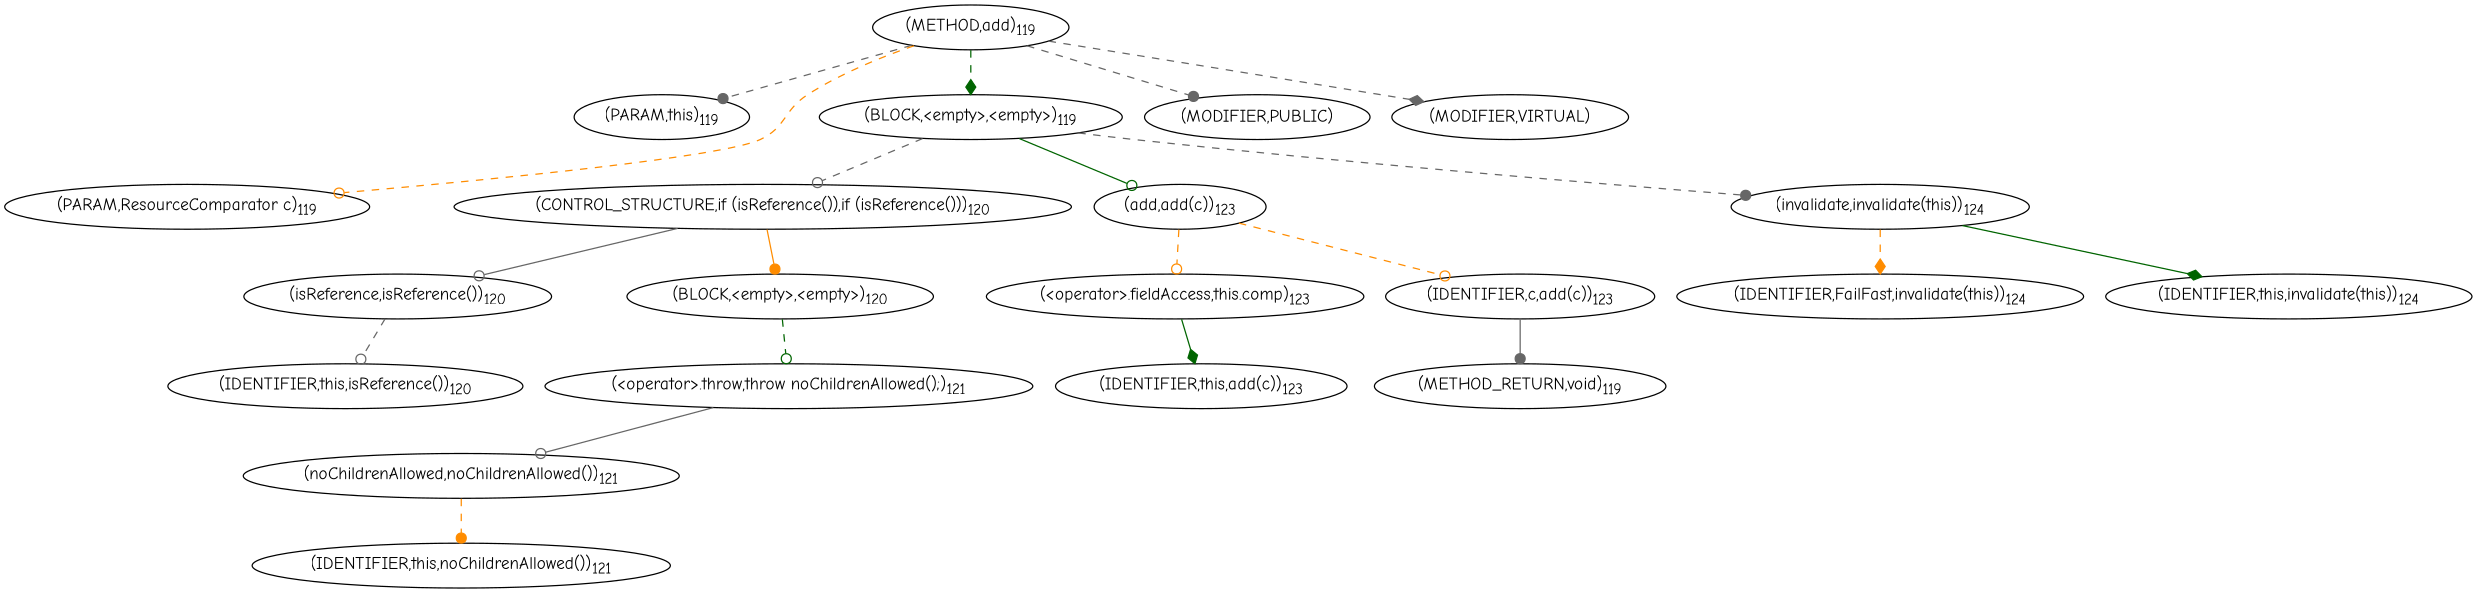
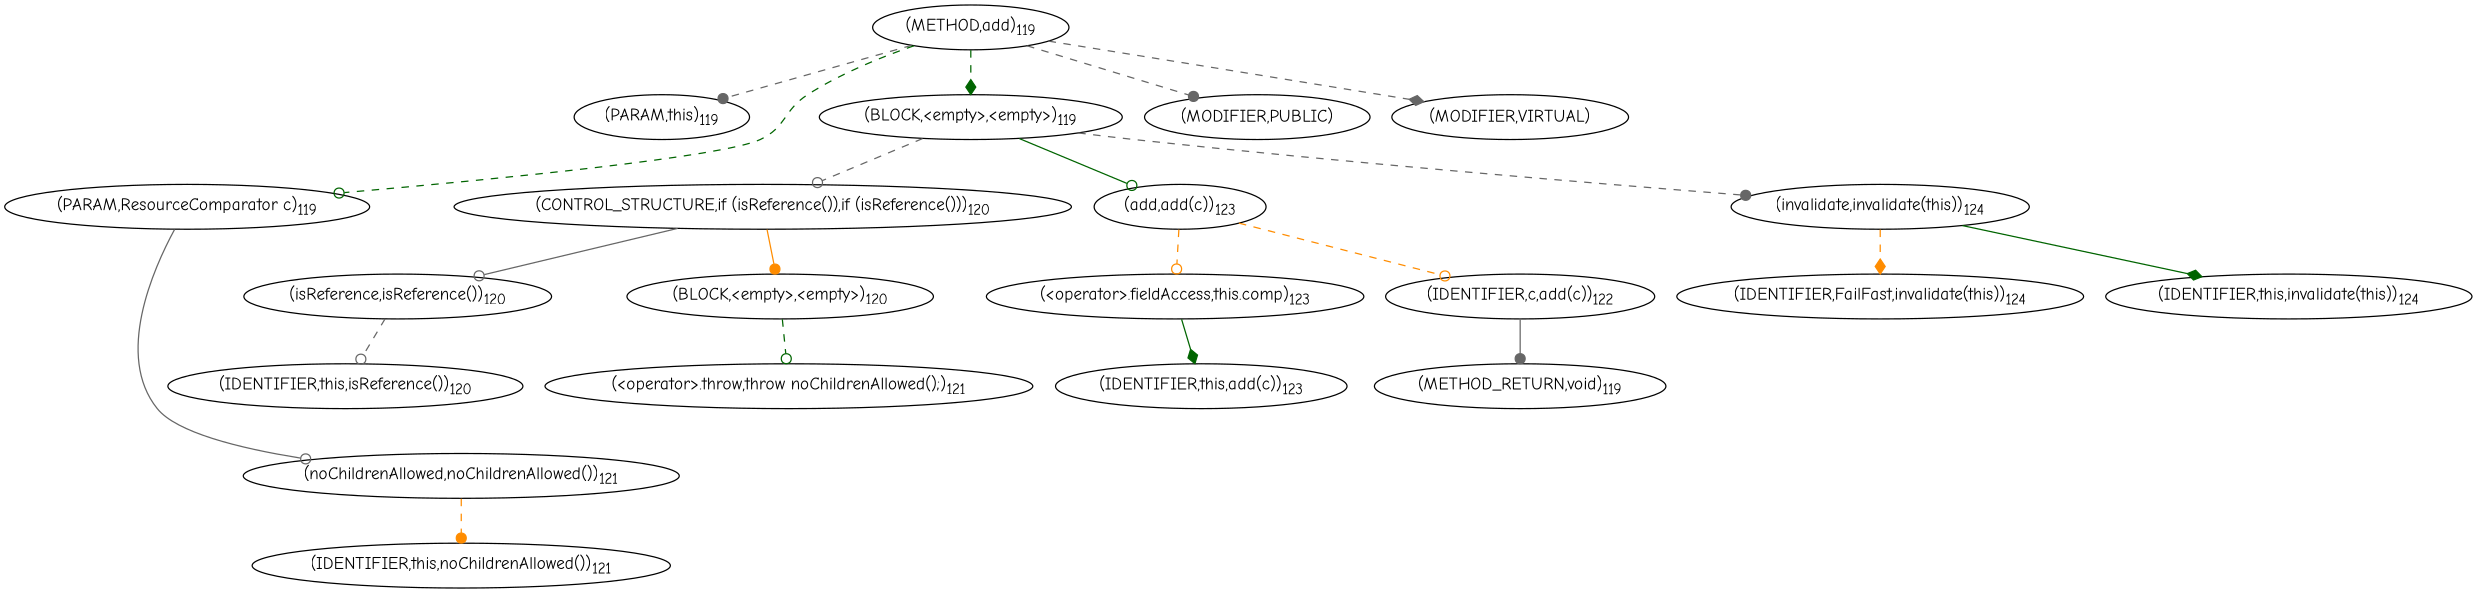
(644, 161) -> (644, 161)
(1603, 295) -> (1603, 295)
(630, 430) -> (148, 393)
